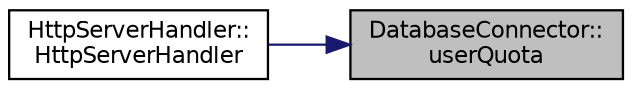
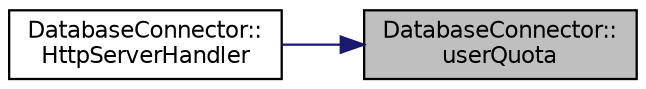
(139, 45) -> (145, 45)
